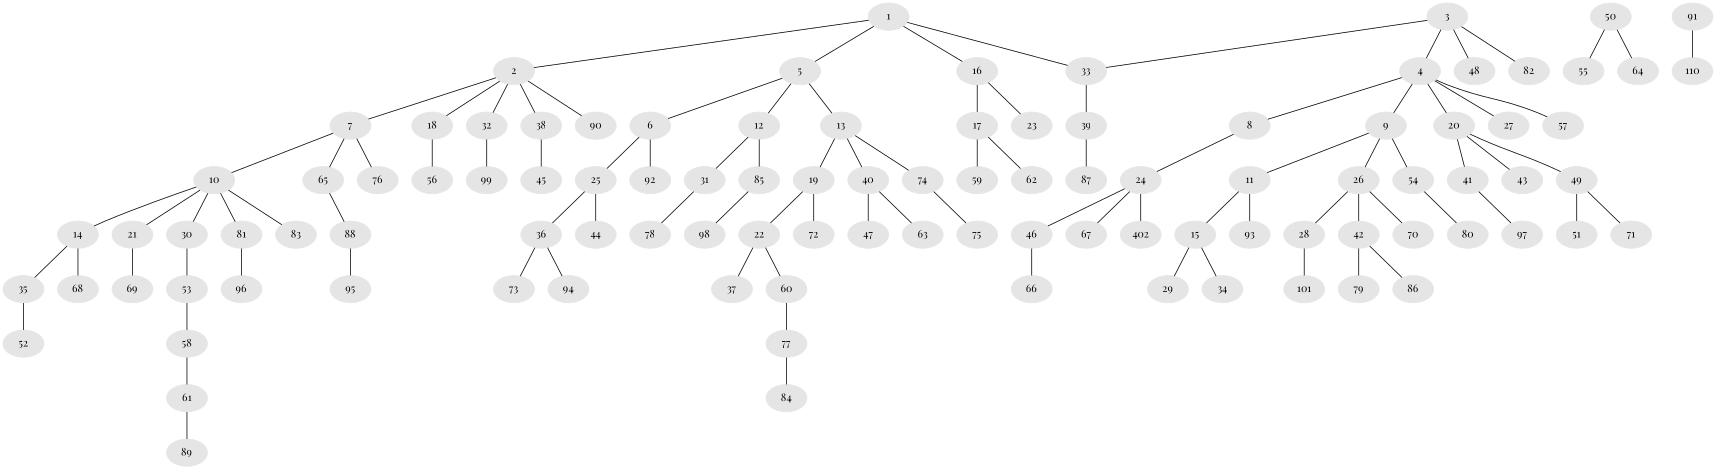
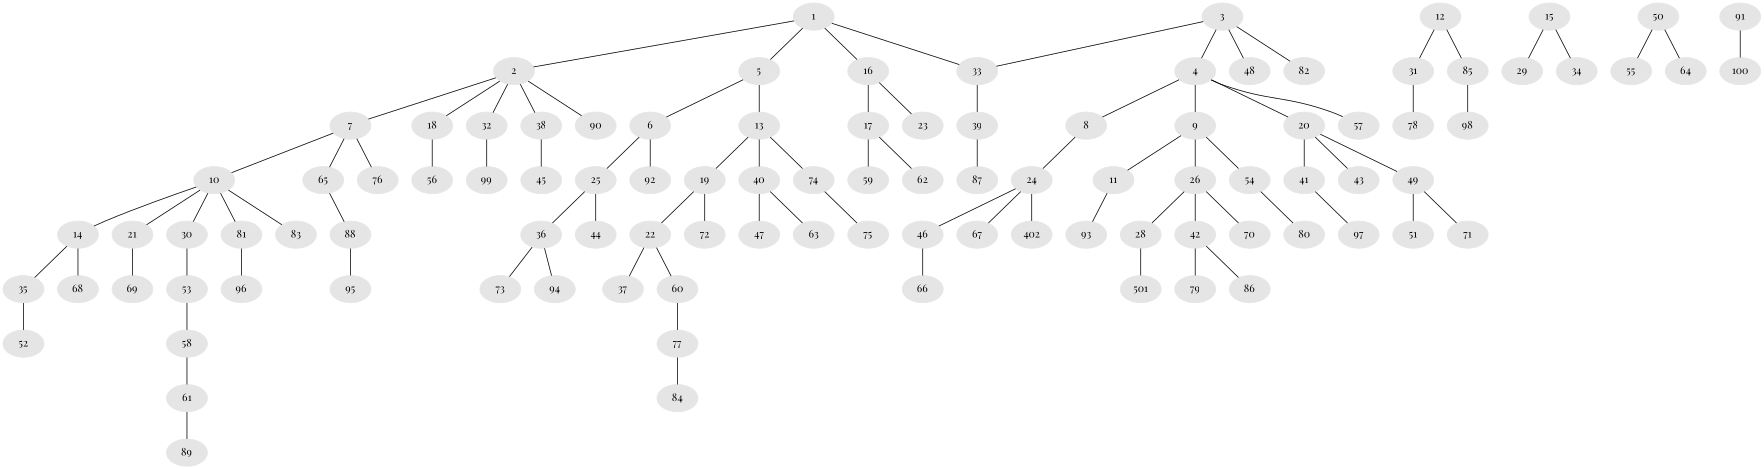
(1693, 71) -> (1740, 71)
(780, 98) -> none
(1509, 126) -> none
(1223, 207) -> none
(1304, 289) -> (1141, 289)
